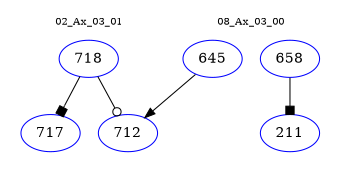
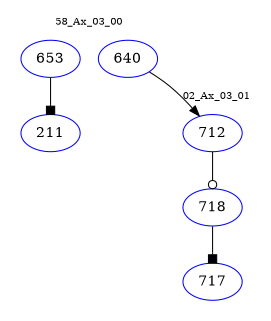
(251, 22) -> (89, 22)
(213, 59) -> (128, 59)
(290, 59) -> (51, 59)
(106, 92) -> (213, 166)
